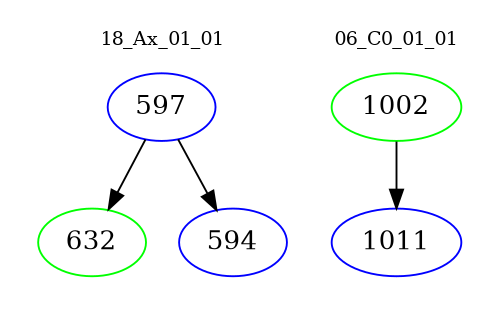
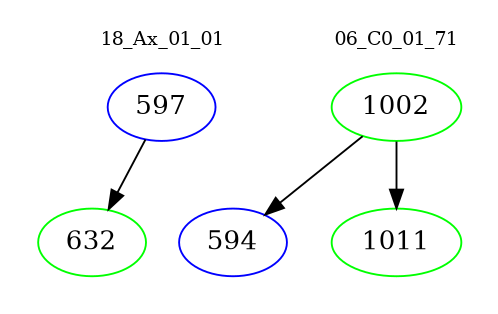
(397, 40) -> (397, 40)
(193, 166) -> (330, 163)
(397, 242) -> (397, 242)
